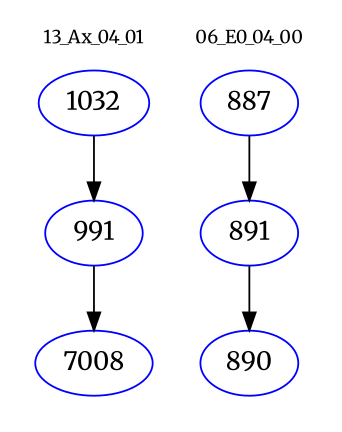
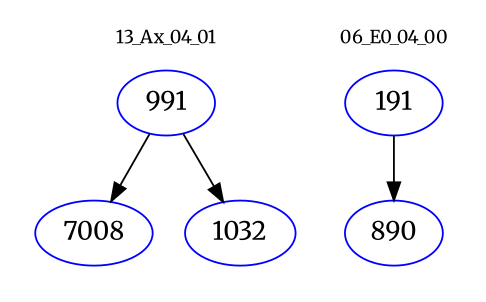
(249, 103) -> none
(94, 159) -> (199, 160)
(249, 233) -> (394, 103)
